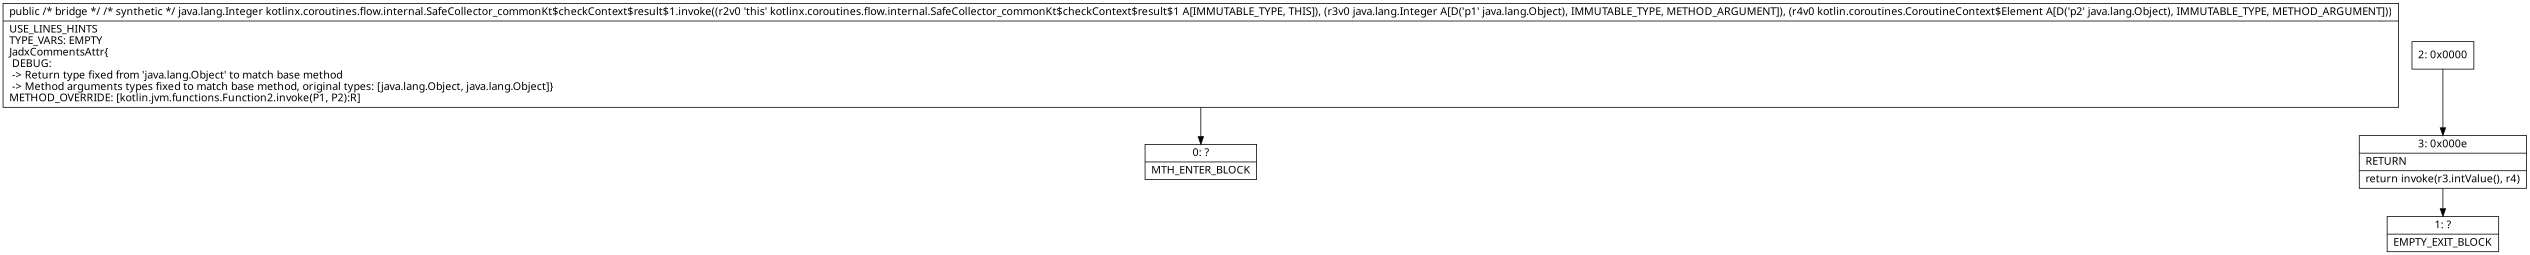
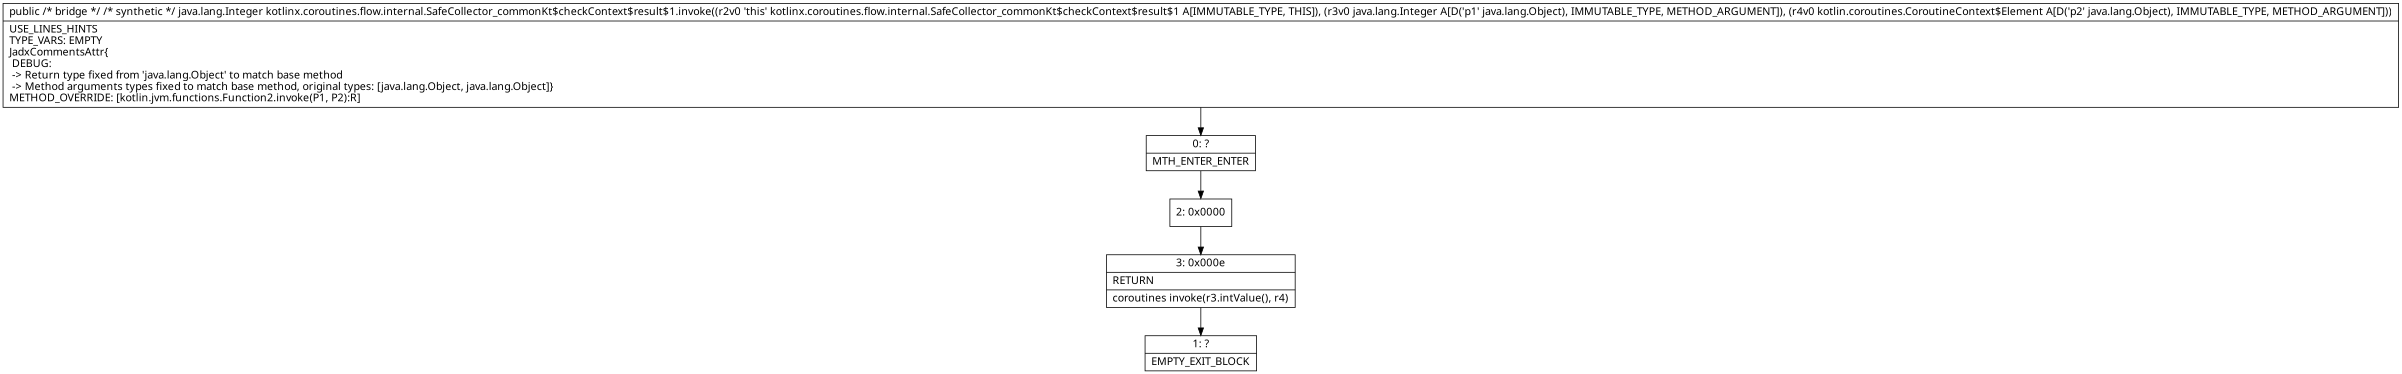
(1201, 170) -> (1201, 162)
(2443, 179) -> (1201, 298)
none -> (1201, 181)
